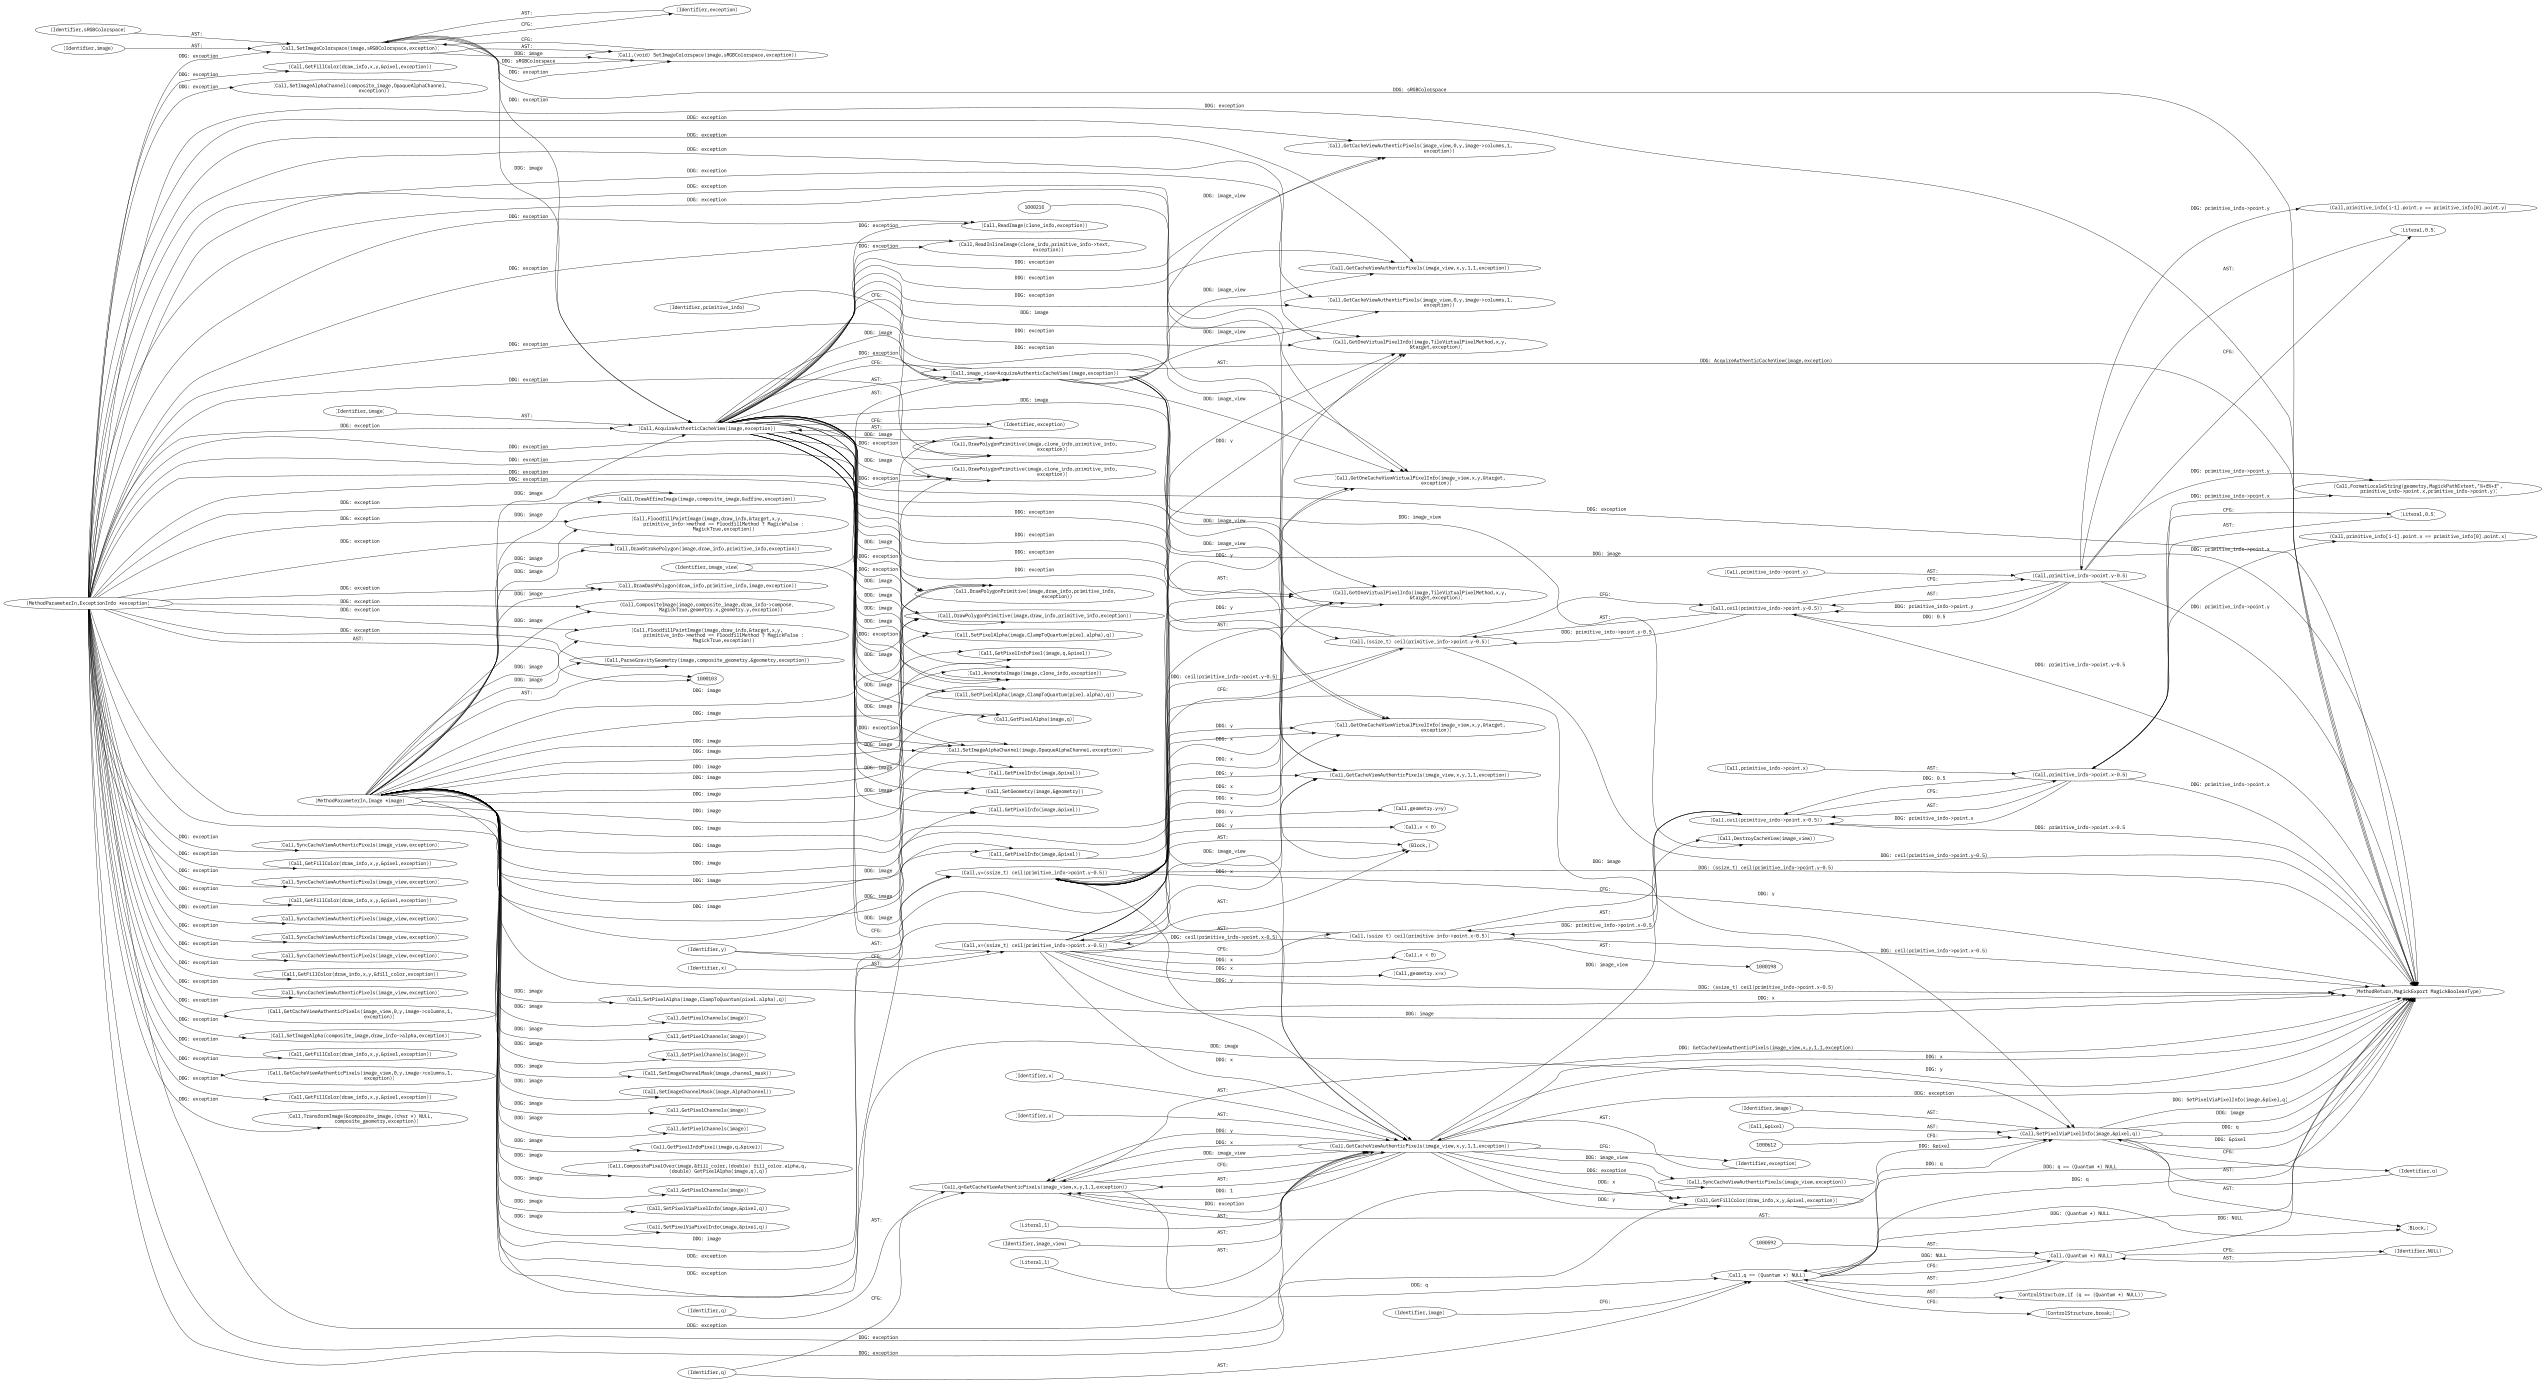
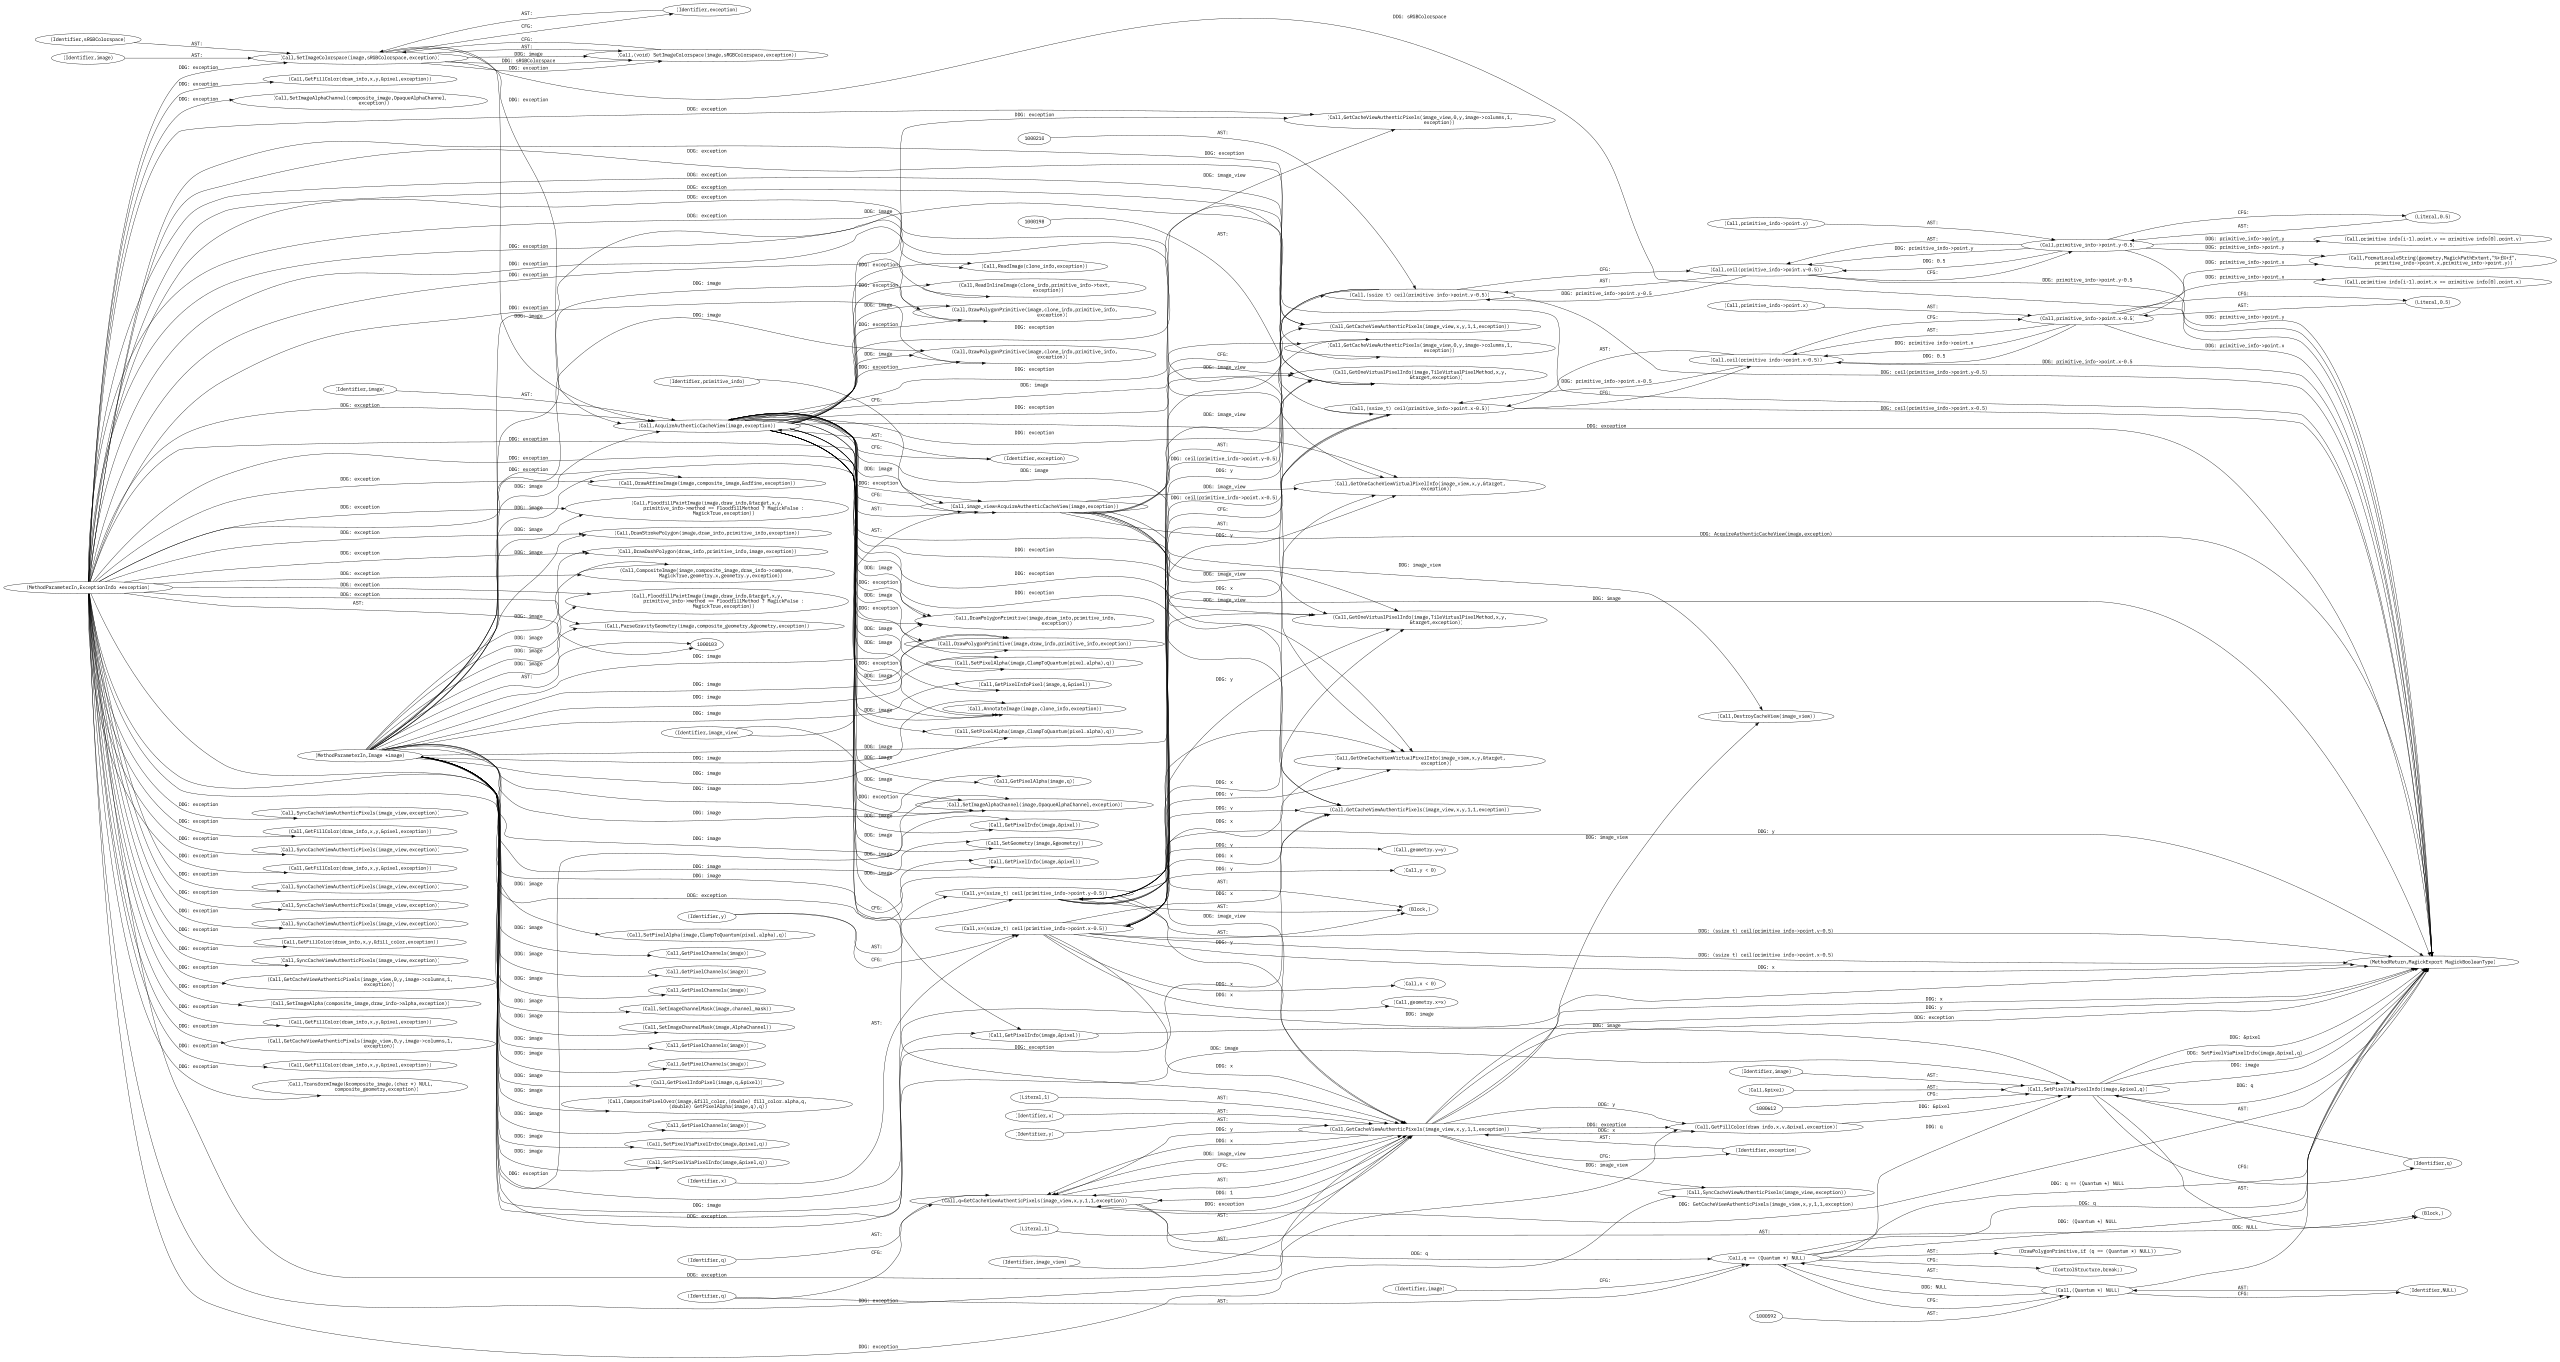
(1624, 958) -> (1238, 285)
(2080, 1295) -> (2087, 1252)
